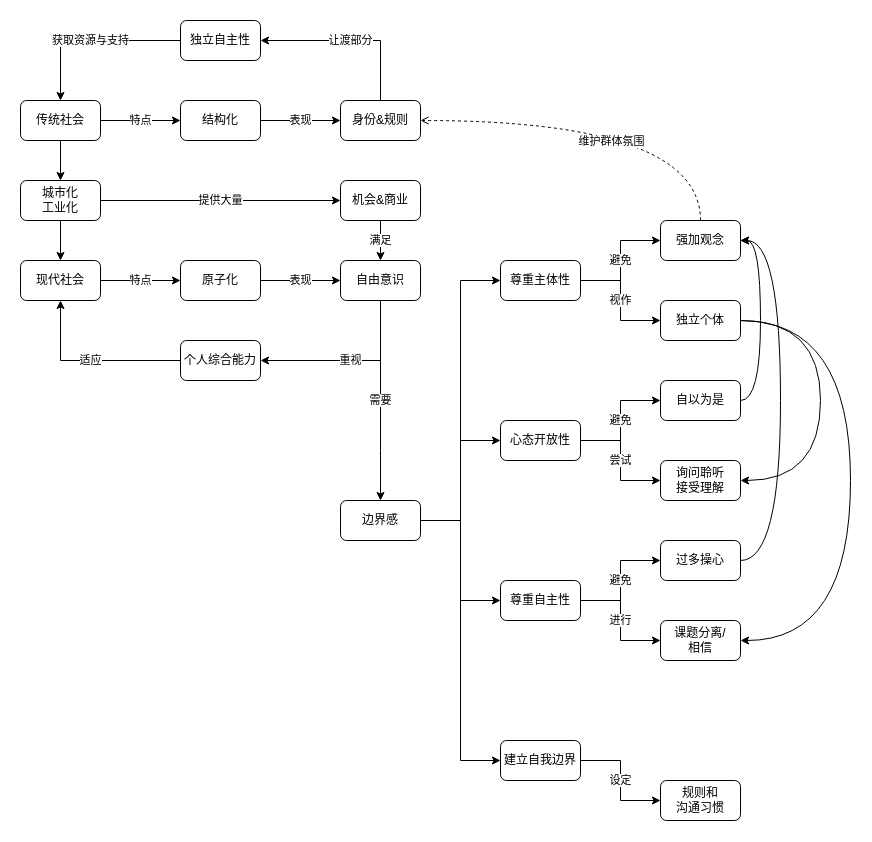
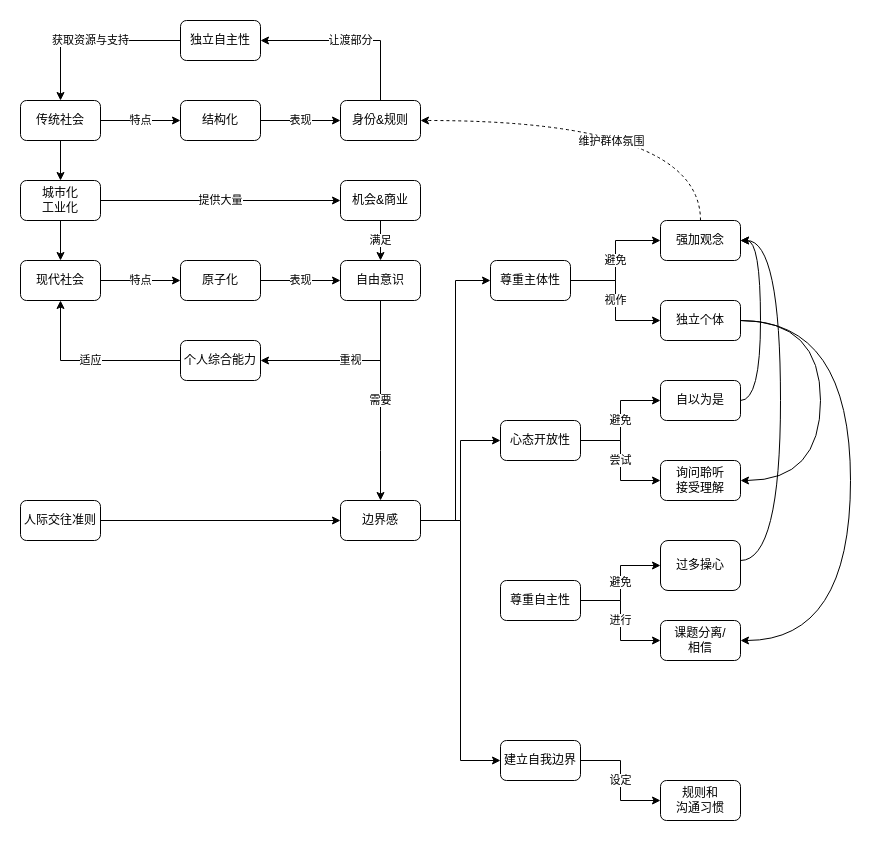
(427, 121) -> (429, 121)
(541, 281) -> (531, 281)
none -> (61, 521)
none -> (217, 521)
(701, 561) -> (701, 566)
(478, 601) -> none
